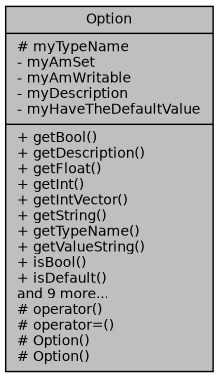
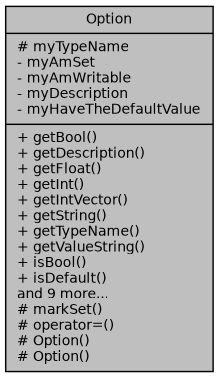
(60, 310) -> (60, 310)
